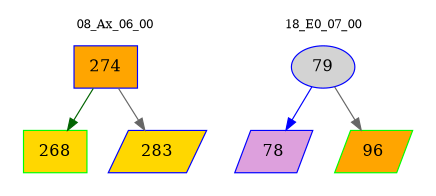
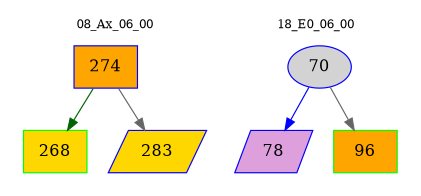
(324, 25) -> (316, 25)
(323, 67) -> (320, 67)
(374, 152) -> (365, 152)
